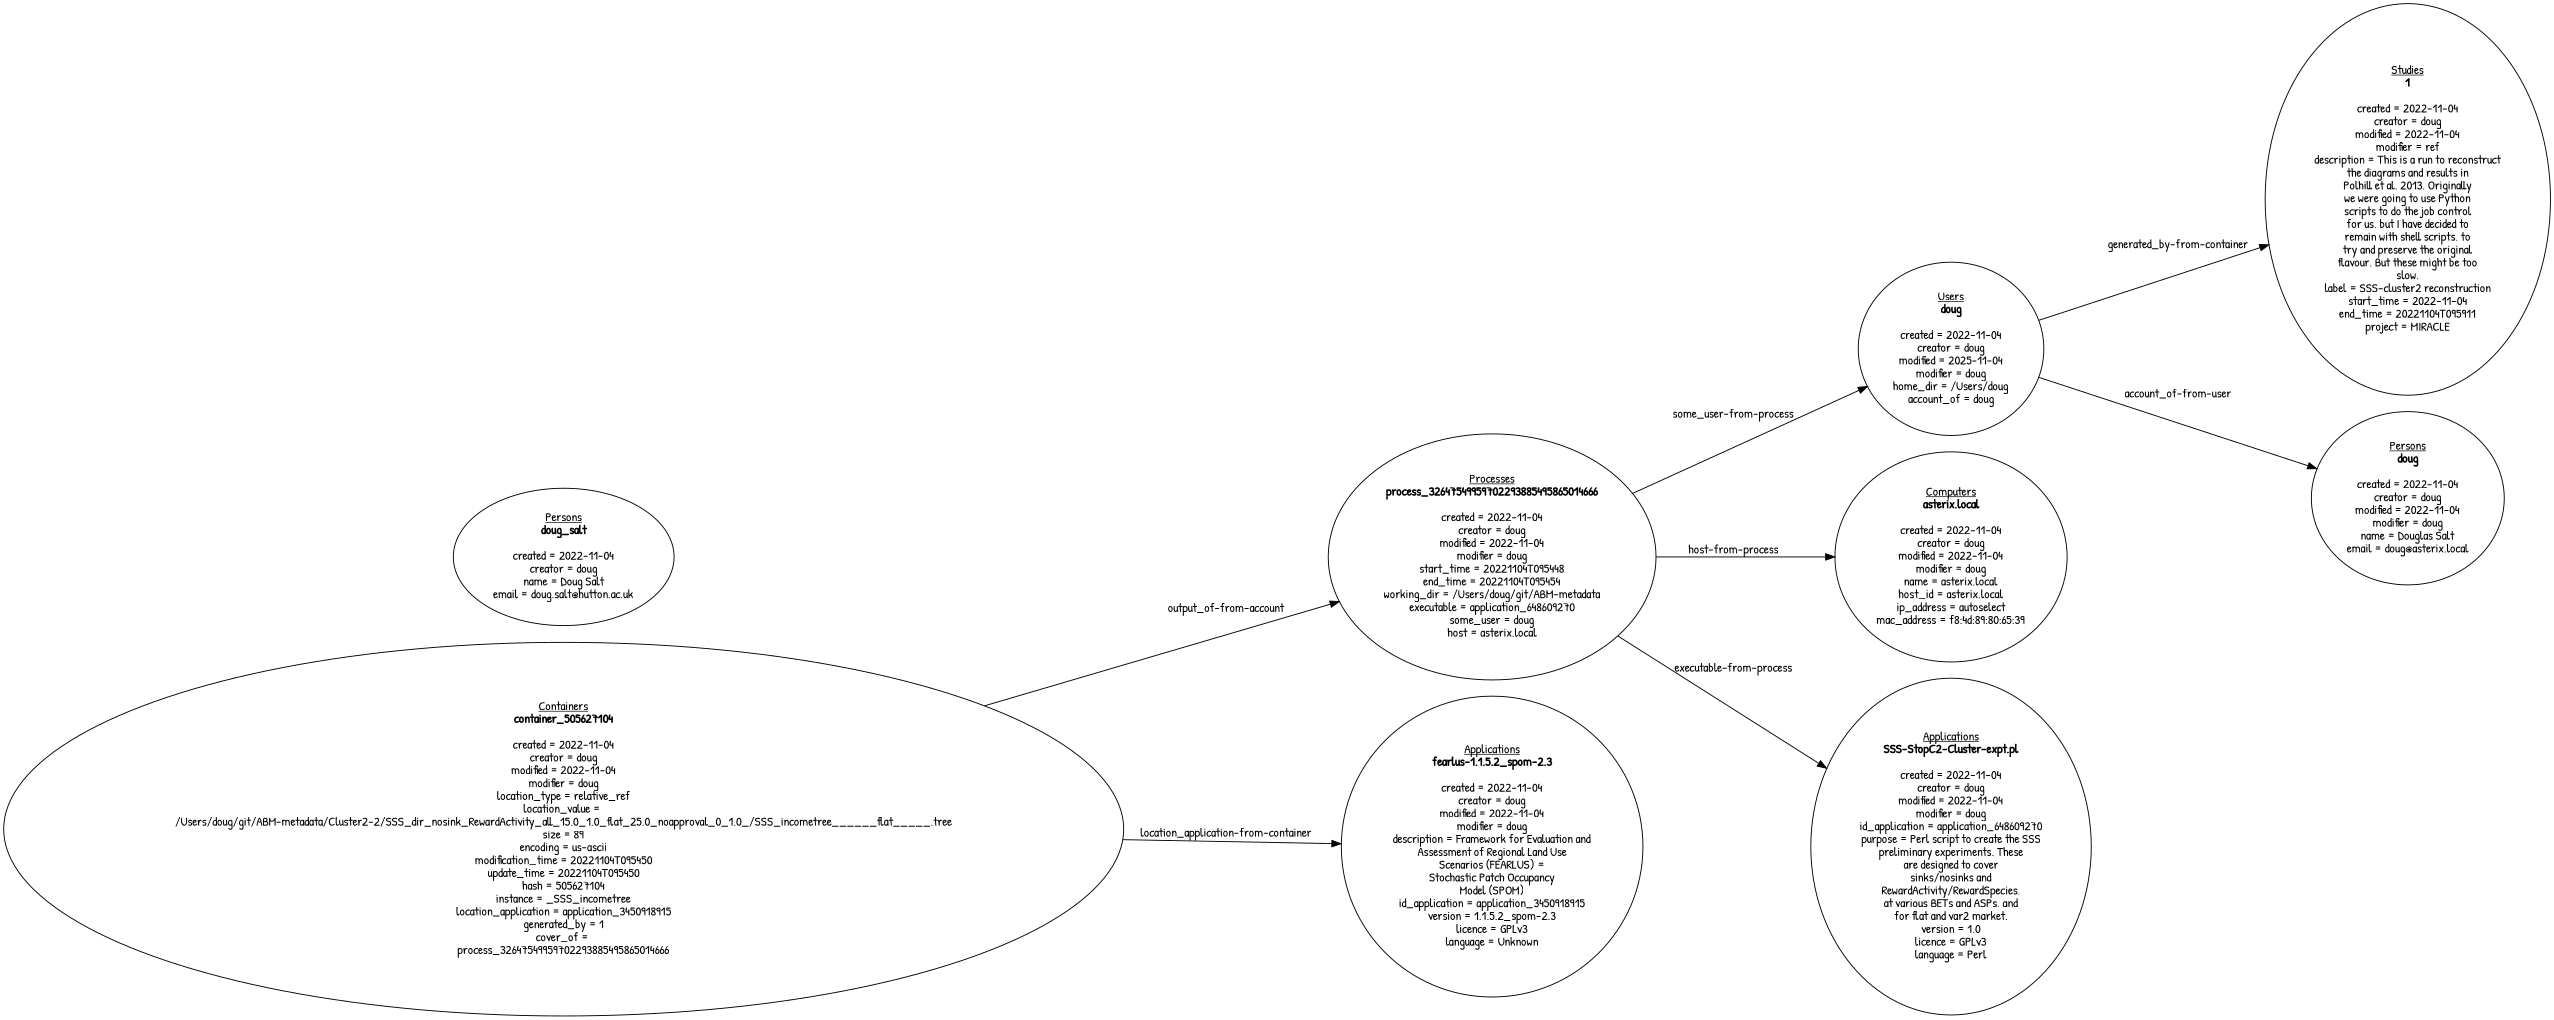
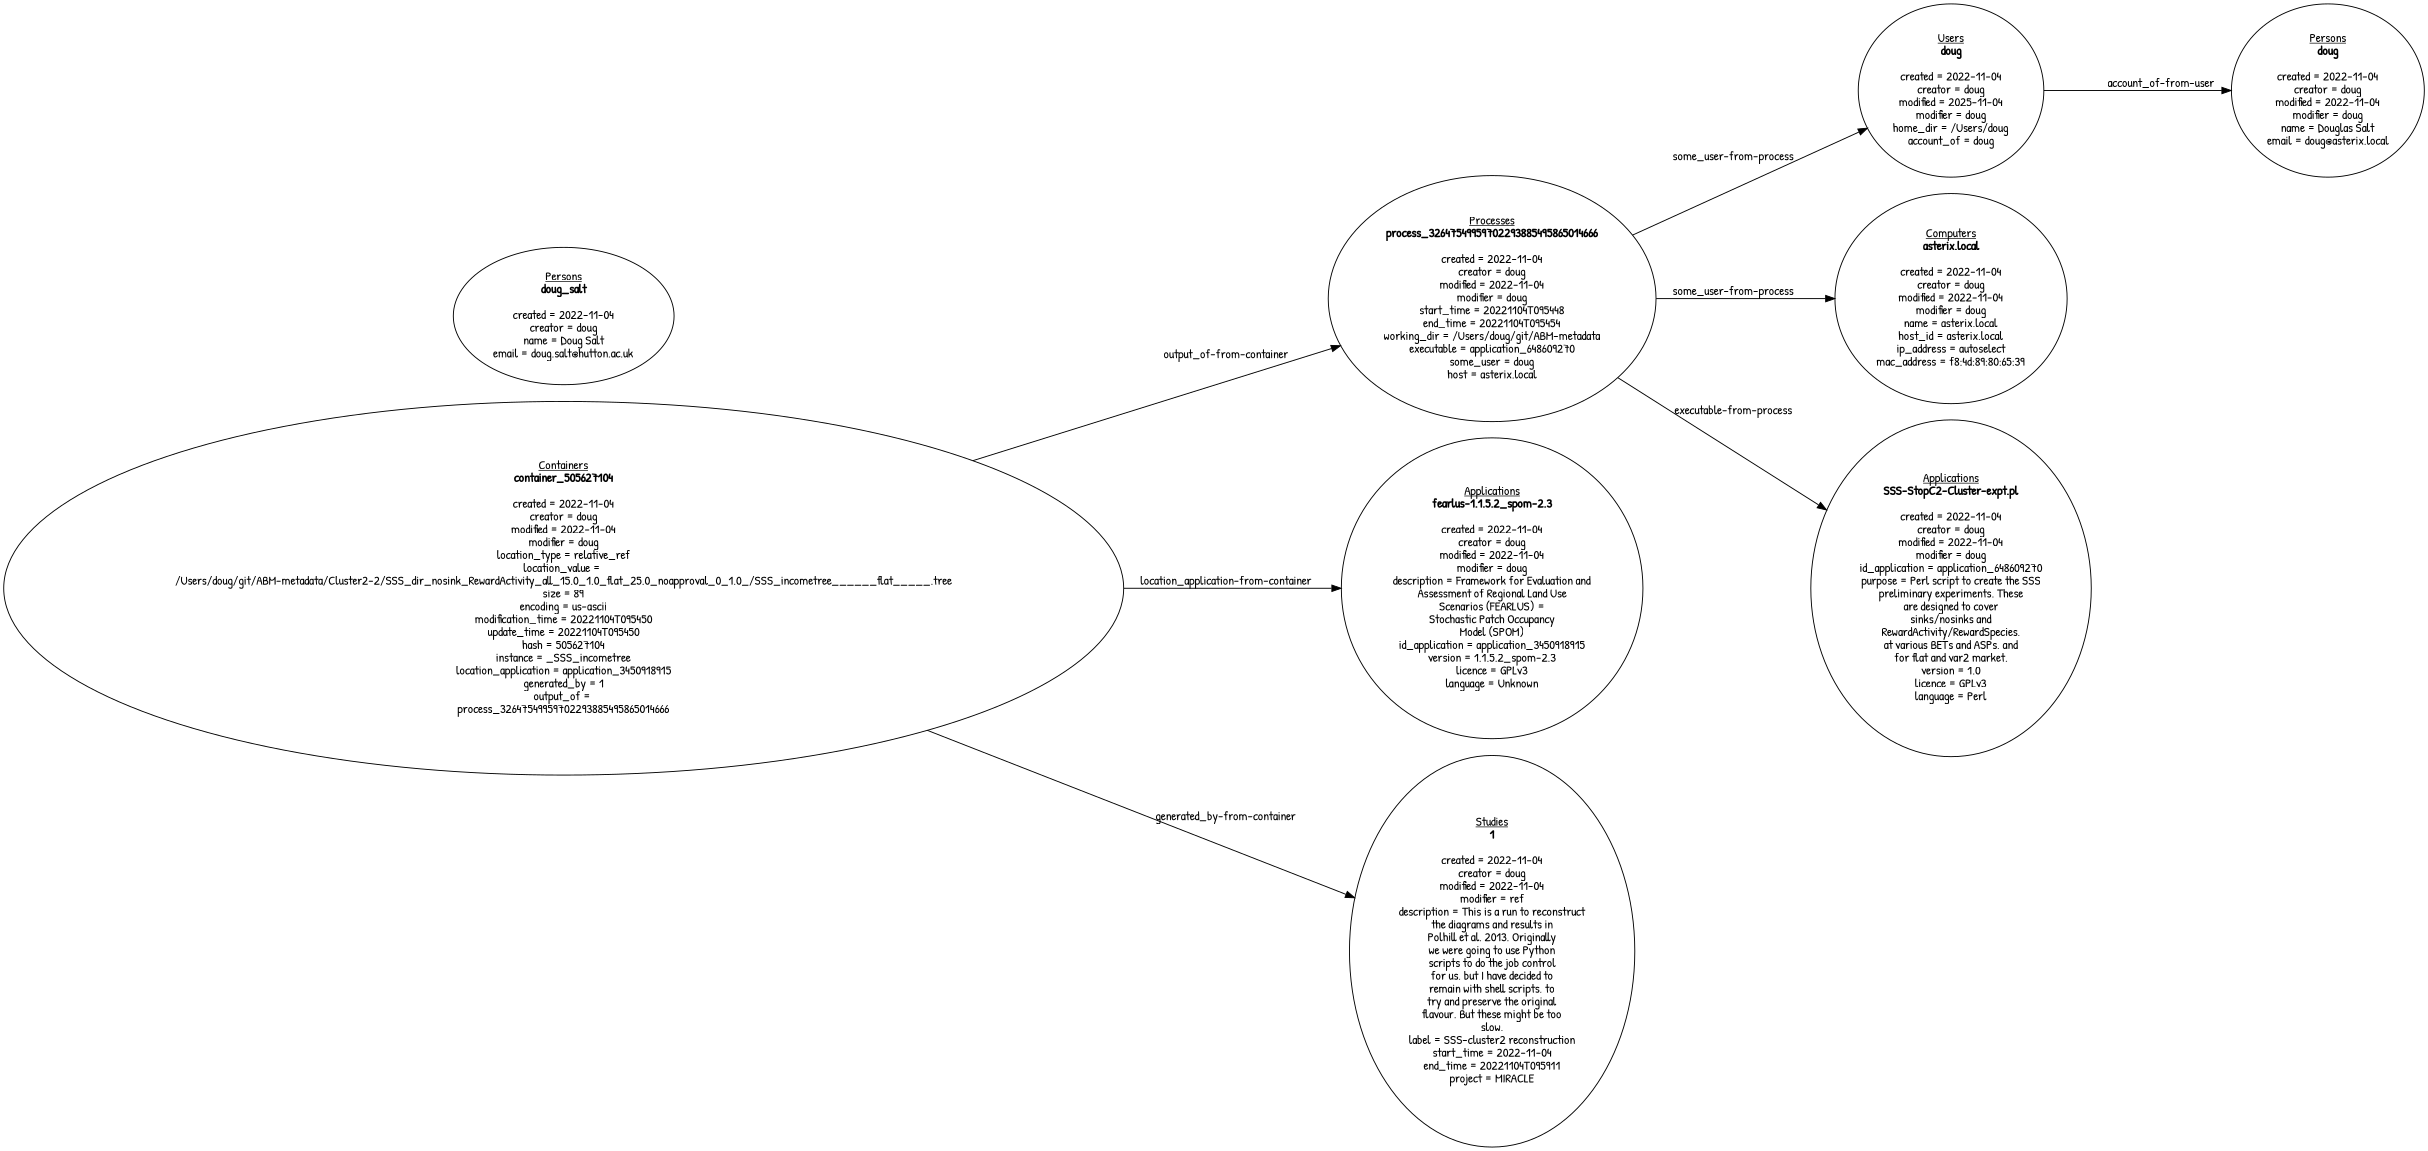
(2149, 284) -> (1137, 812)
(1734, 550) -> (1734, 292)
(1226, 609) -> (1226, 355)
(564, 937) -> (564, 696)
